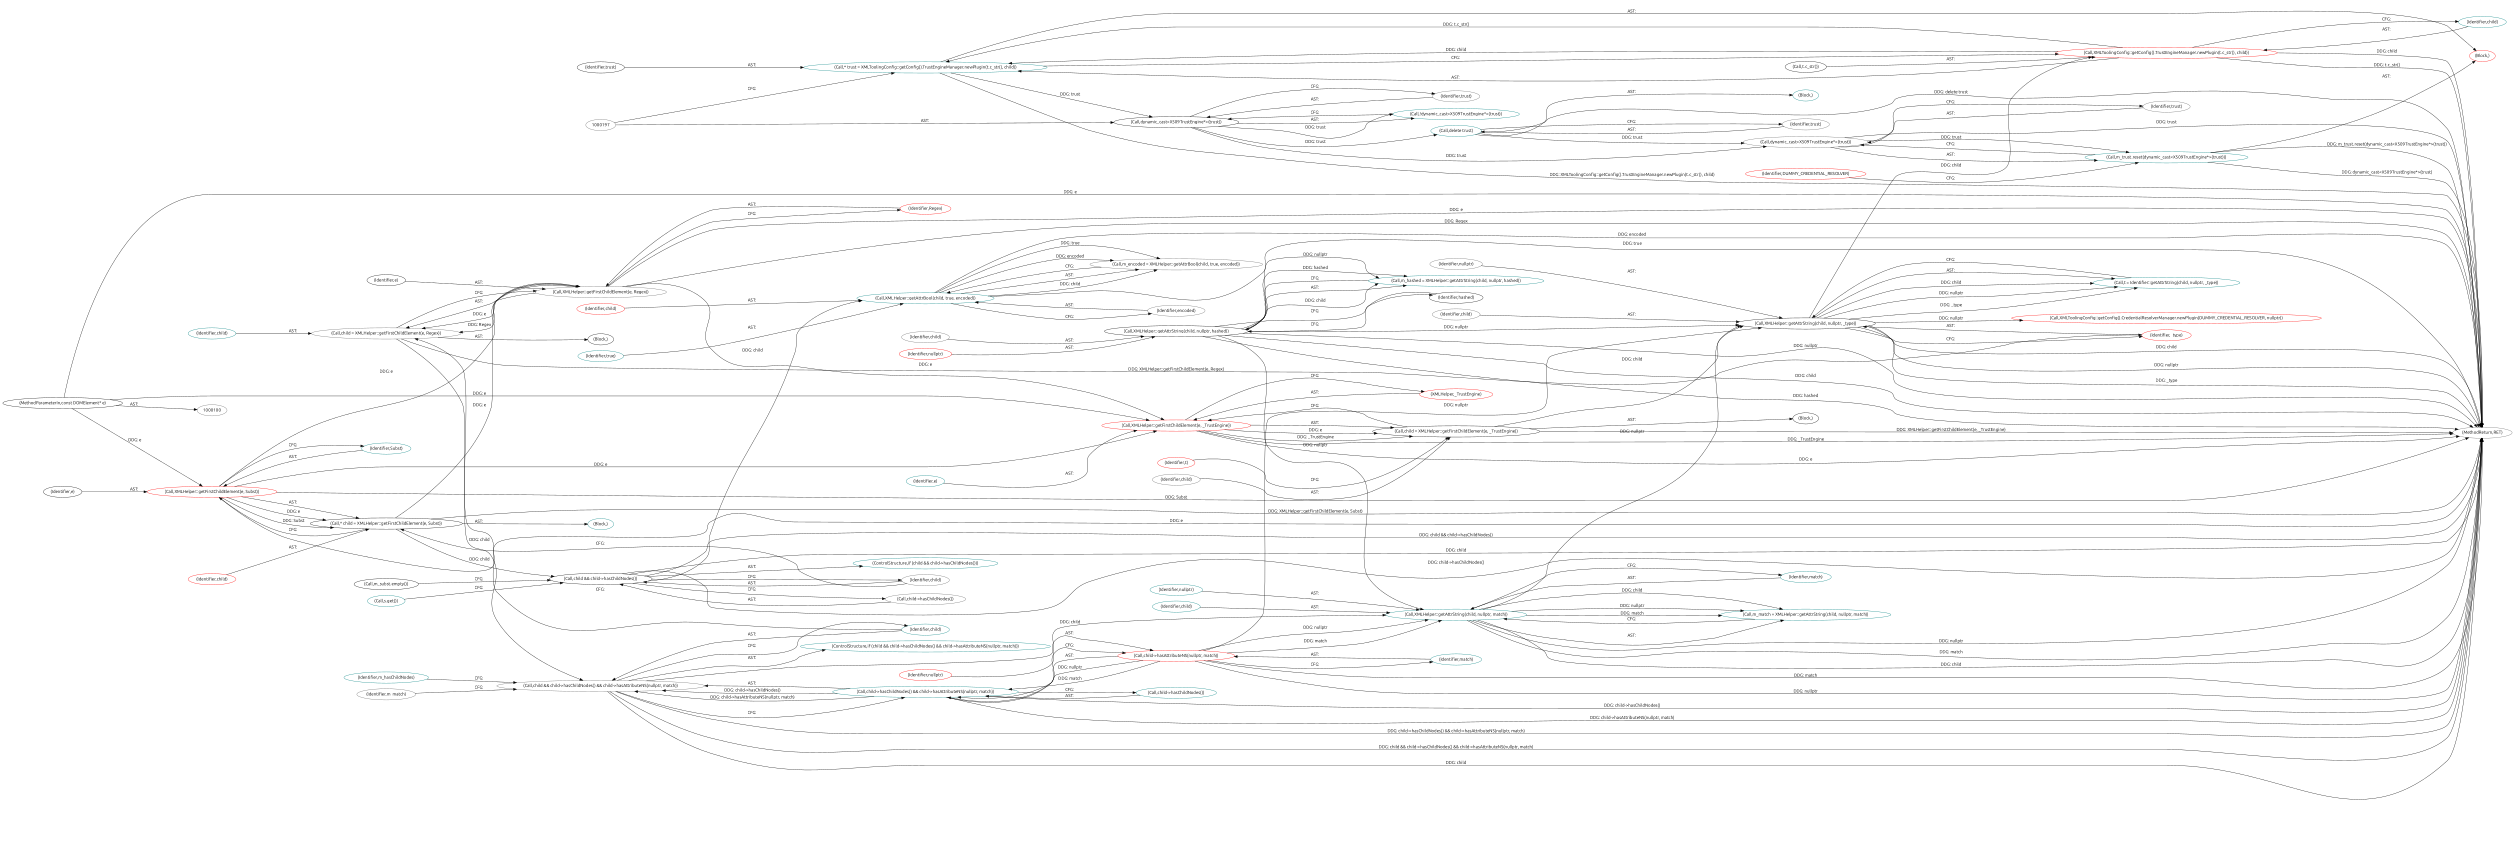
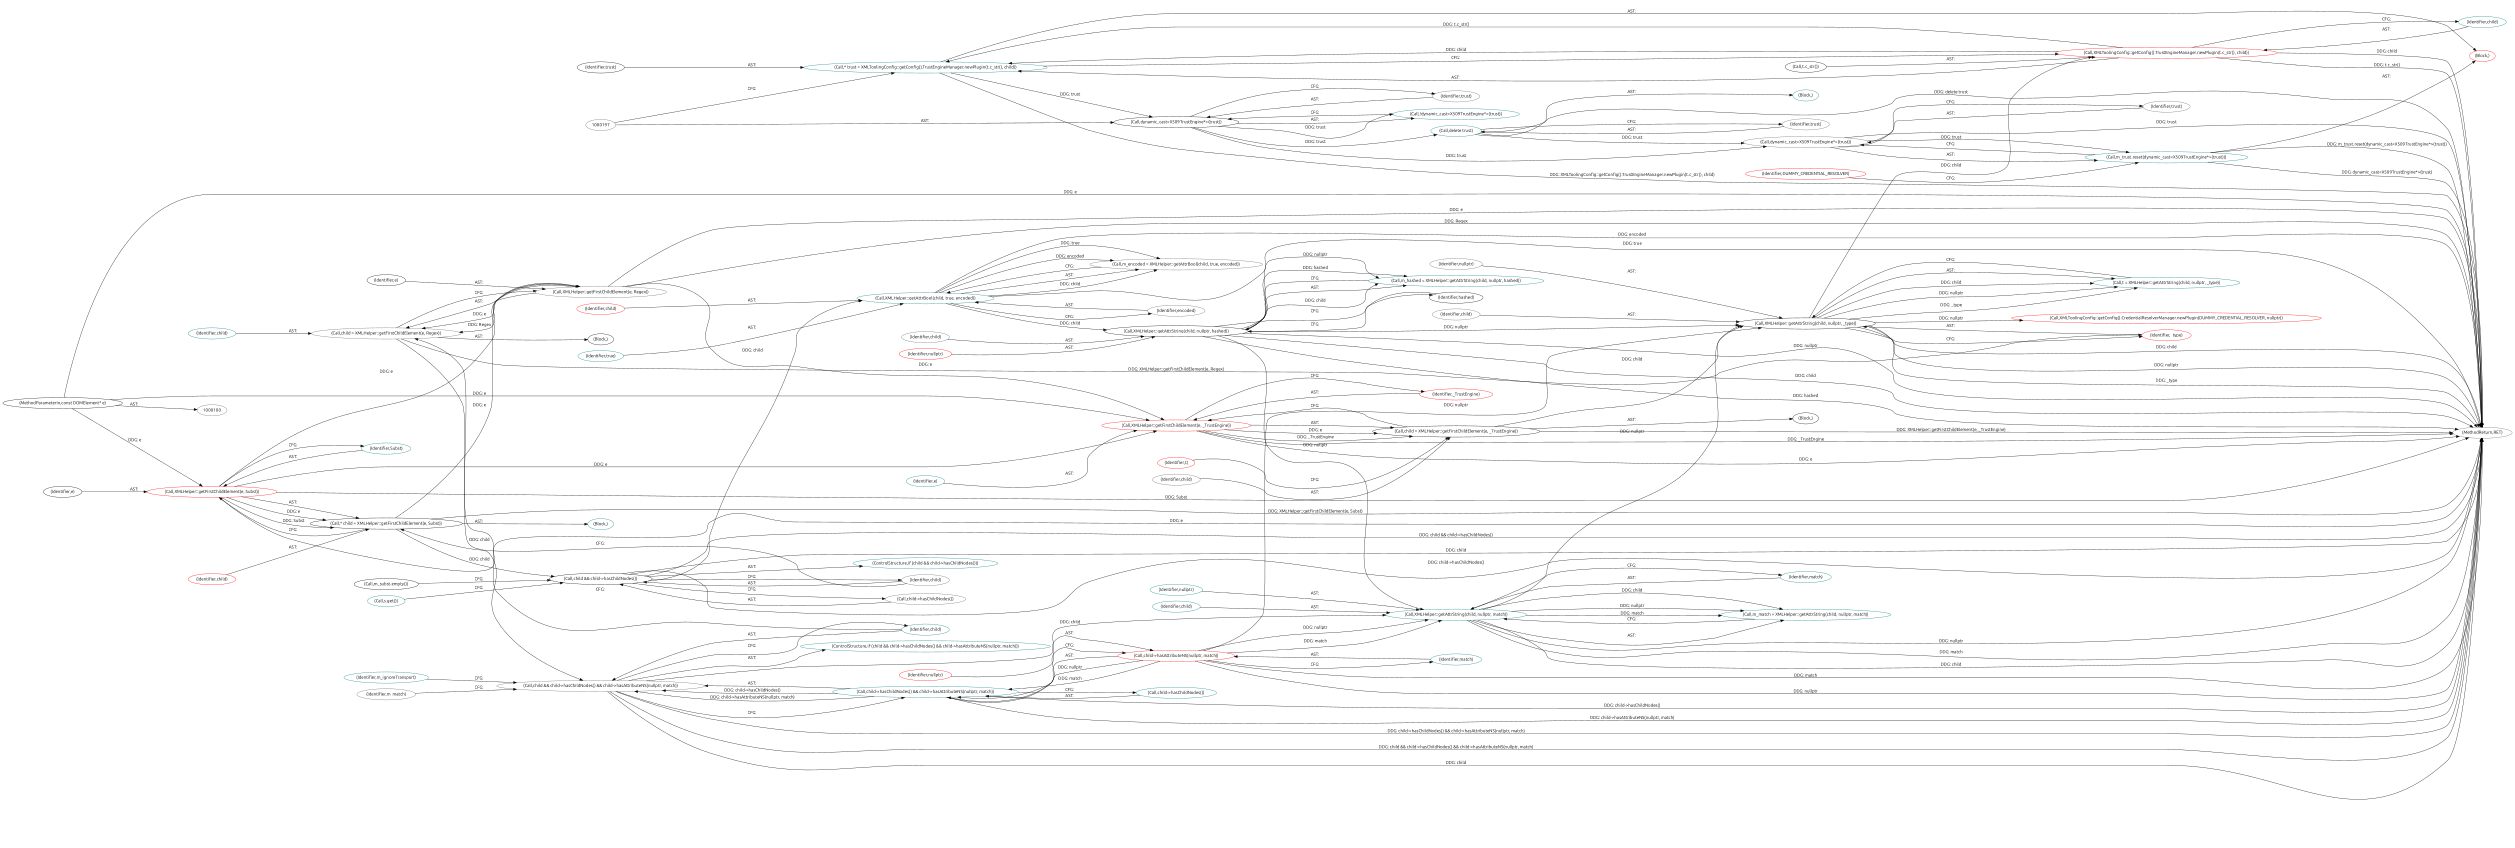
(925, 209) -> none
(2166, 283) -> (2166, 283)
none -> (1024, 321)
(1456, 394) -> (1456, 394)
(386, 678) -> (386, 678)
